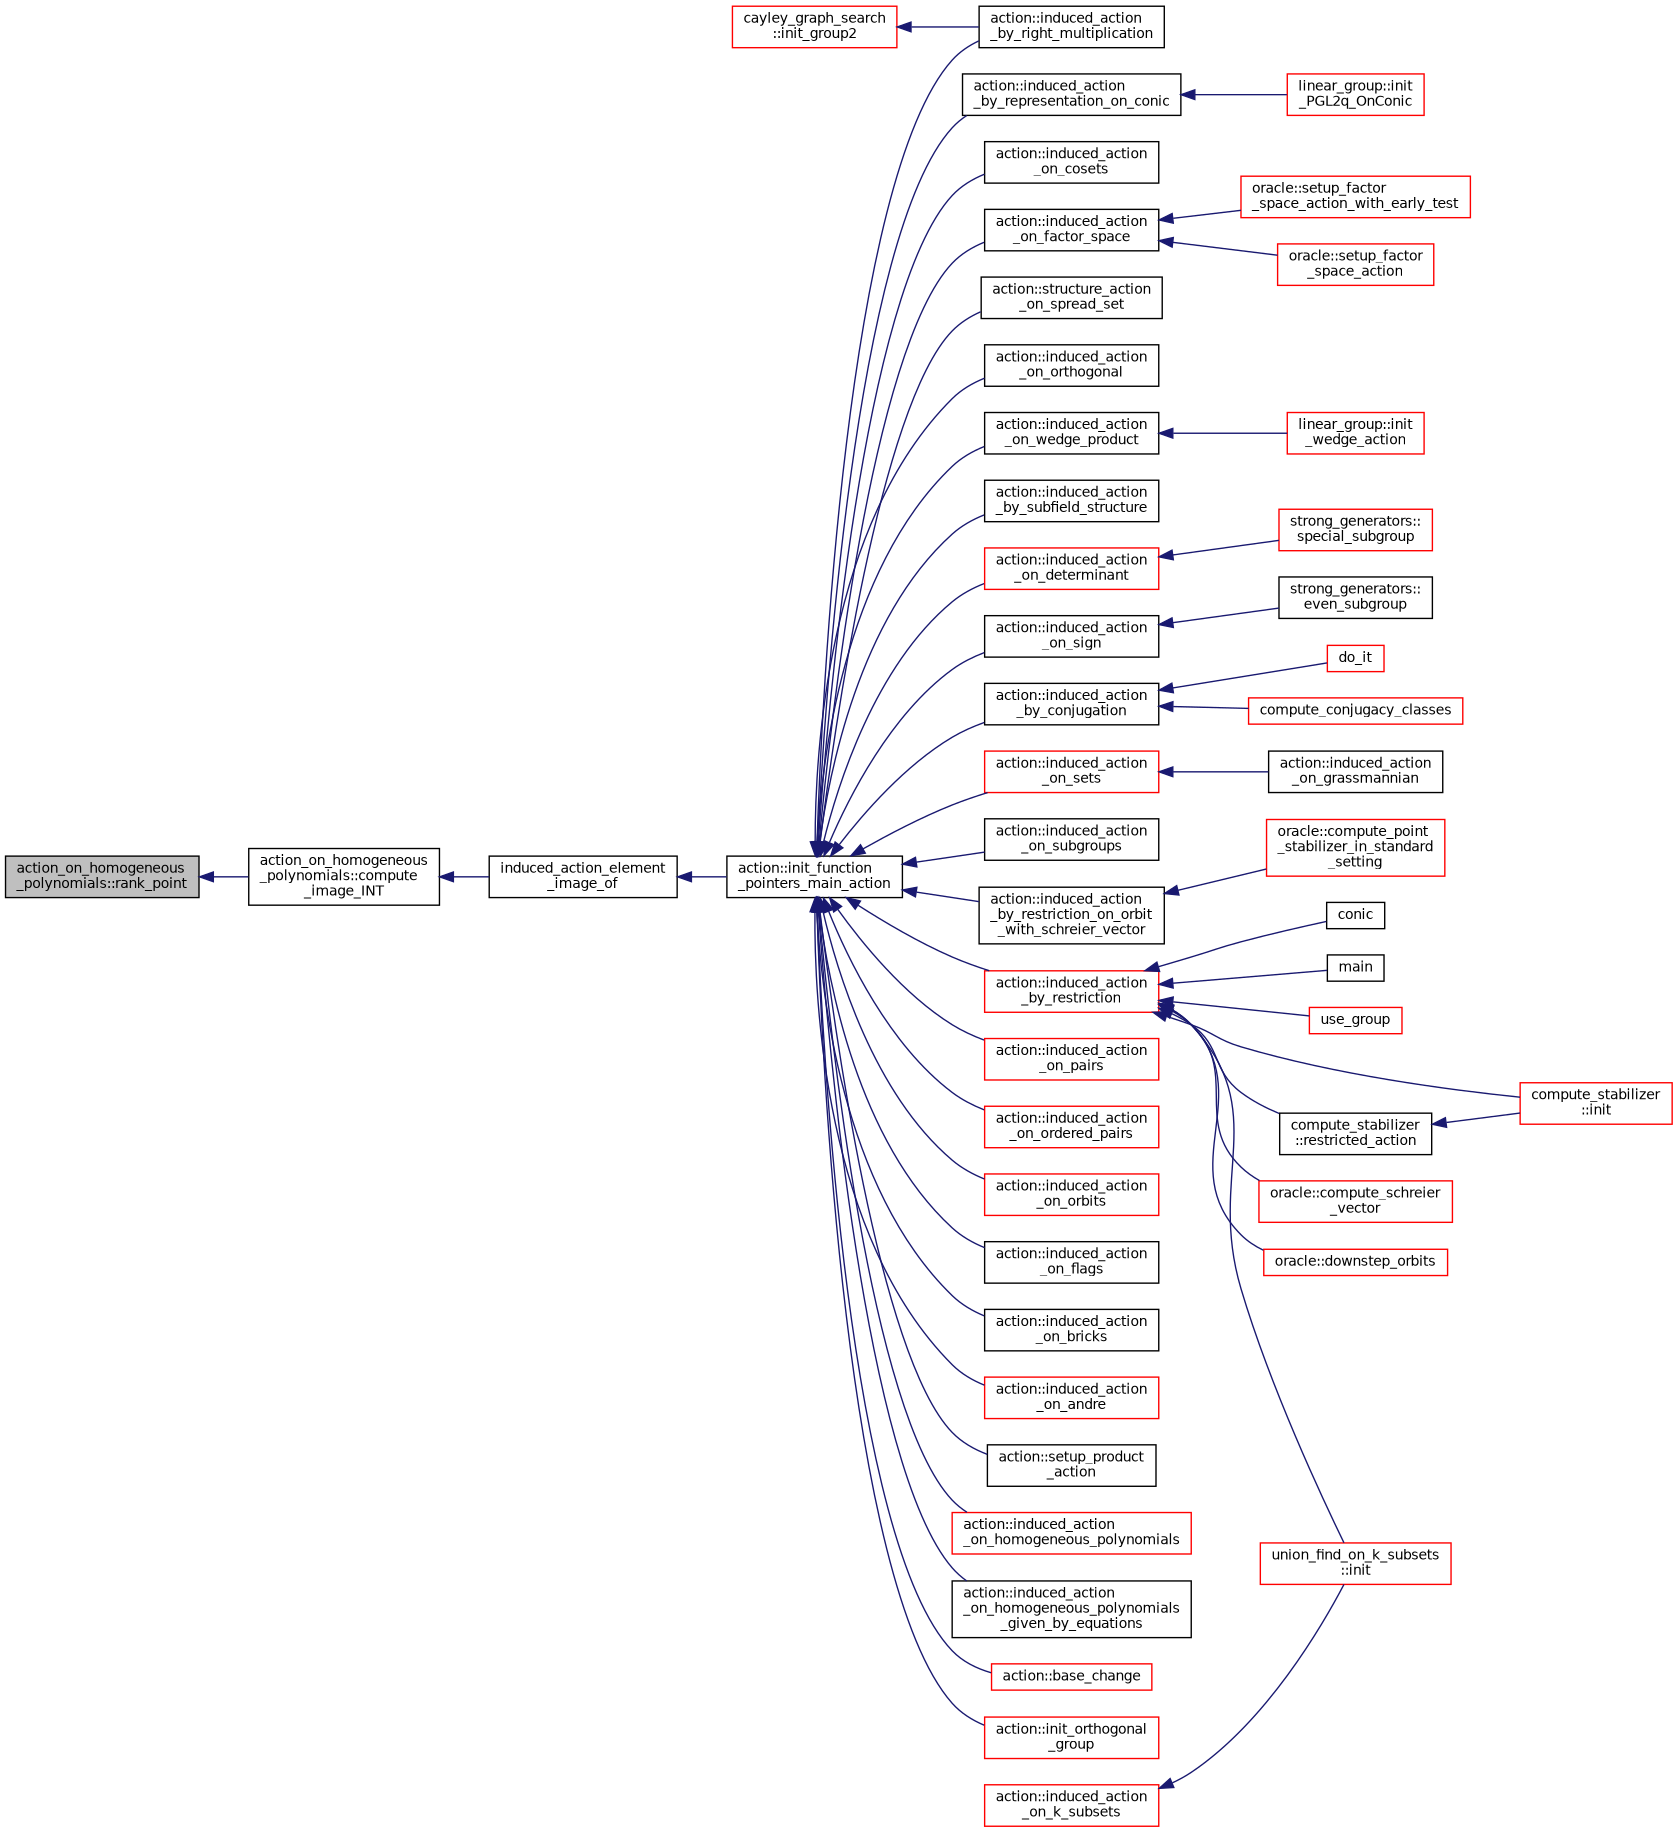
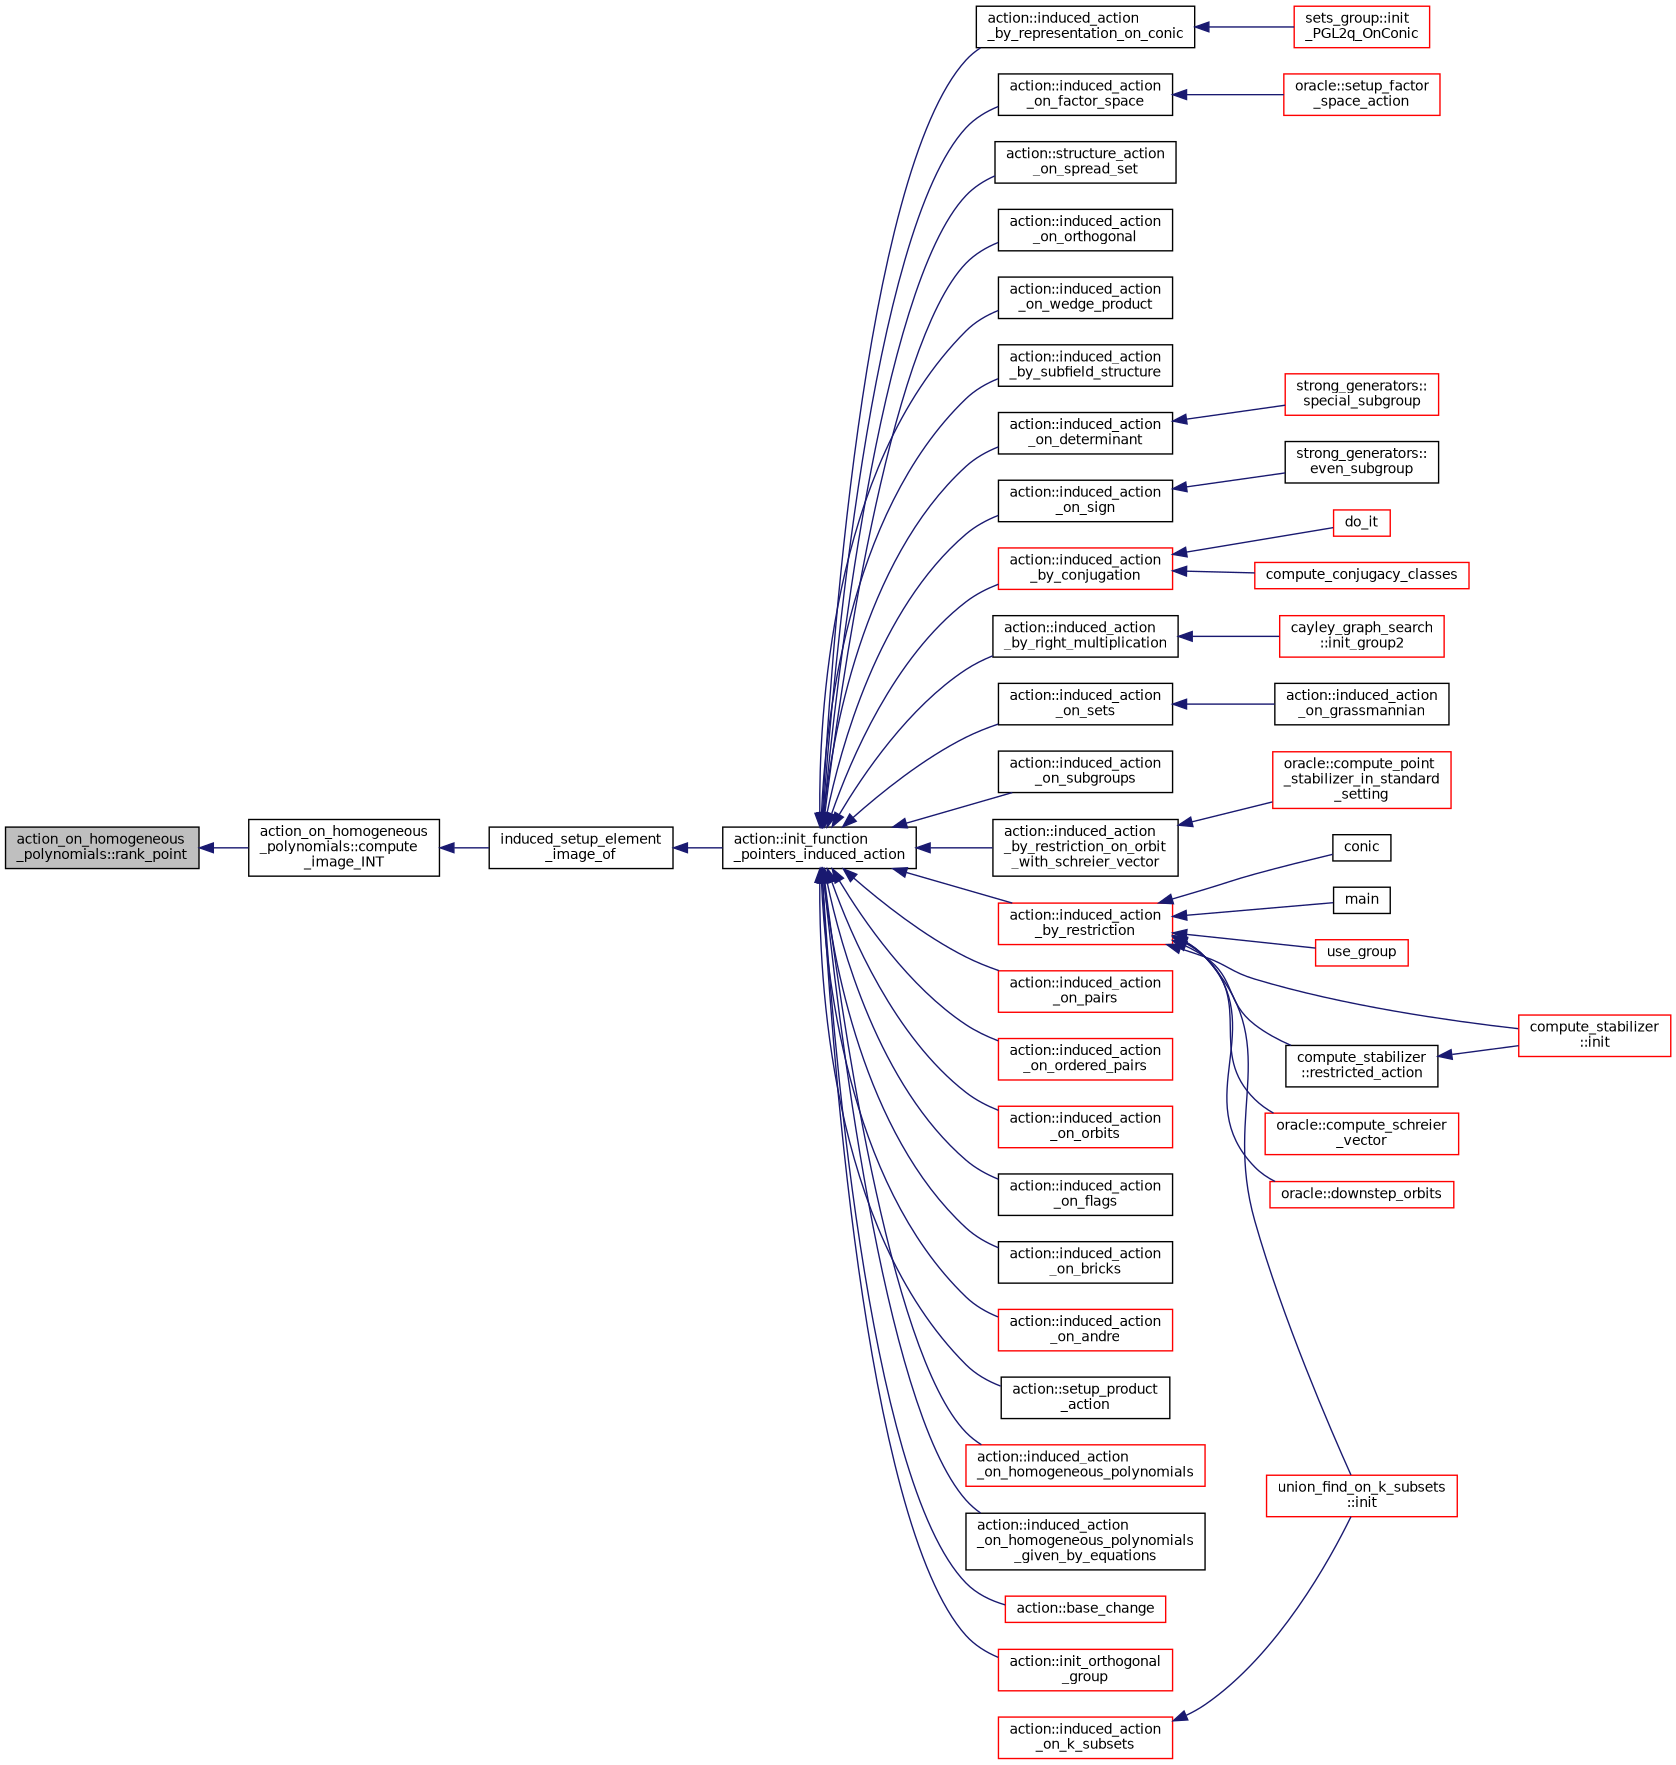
(945, 27) -> (1236, 636)
(1356, 95) -> (1362, 27)
(1072, 162) -> none
(1356, 197) -> none
(1356, 433) -> none
(1072, 569) -> (1086, 433)
(1072, 704) -> (1086, 569)
(1072, 772) -> (1086, 704)
(583, 877) -> (581, 848)
(815, 877) -> (819, 848)
